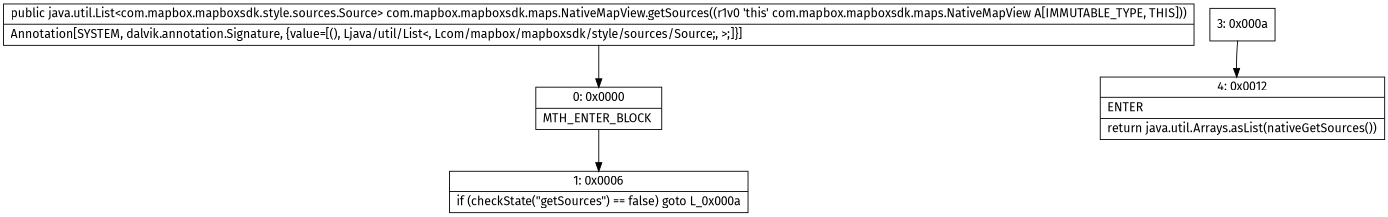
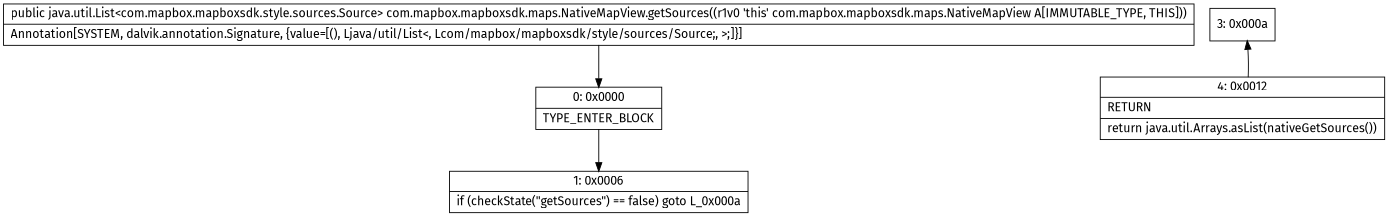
(1237, 54) -> (1248, 63)
(1125, 107) -> (1130, 107)
(597, 118) -> (599, 118)
